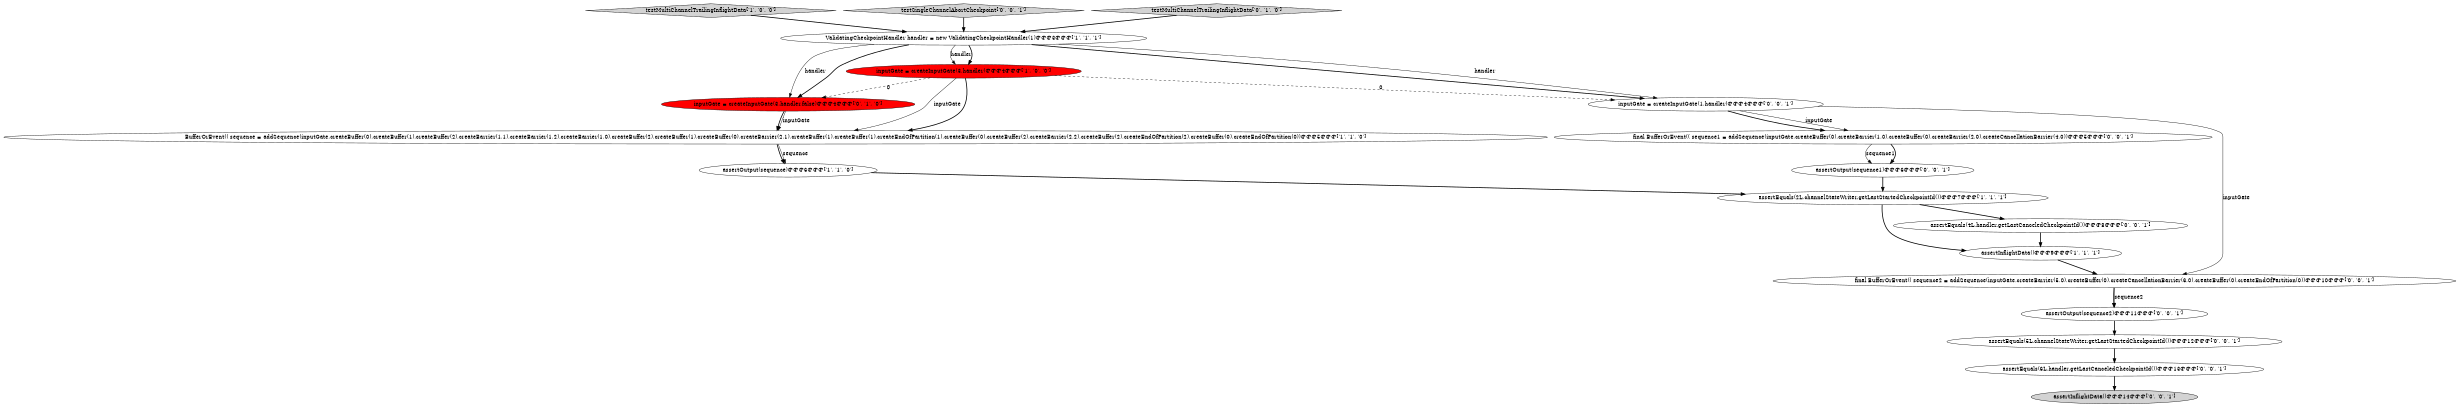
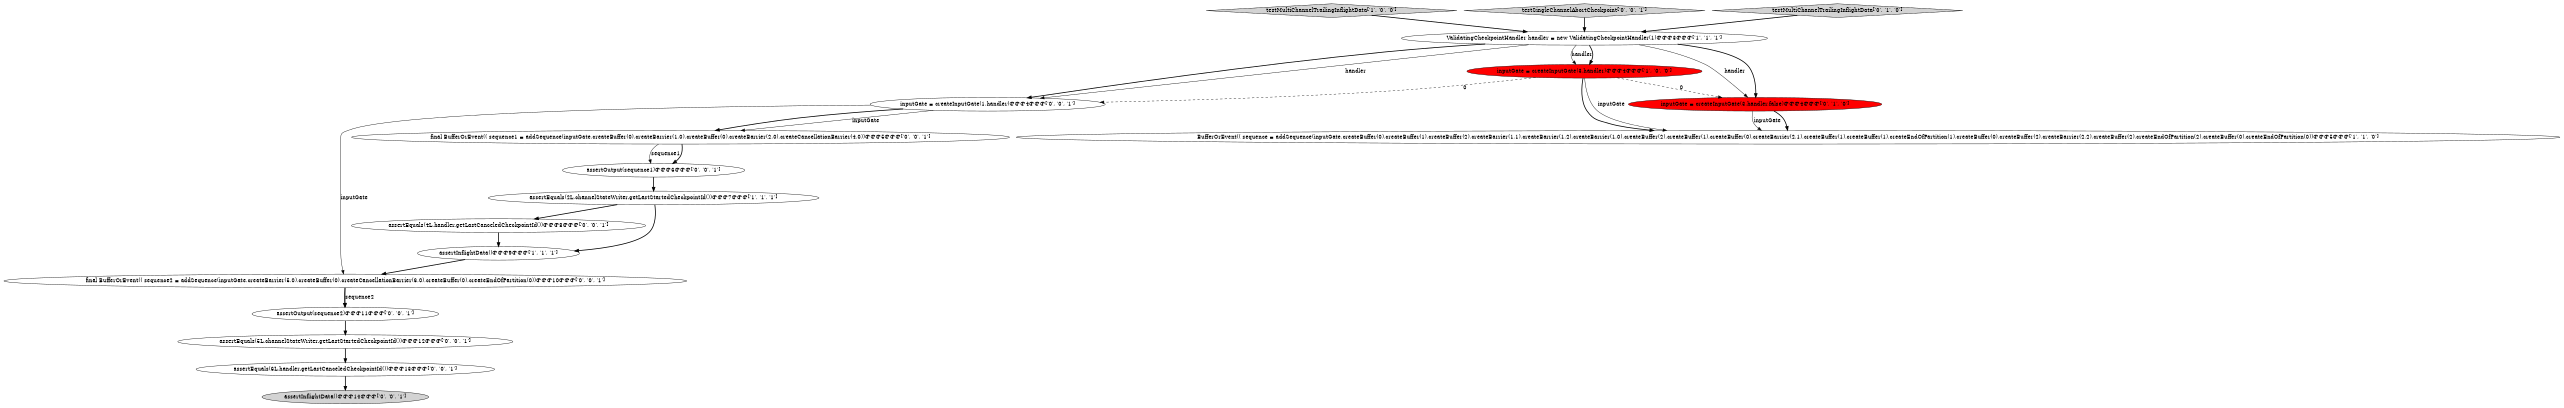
(788, 170) -> none
